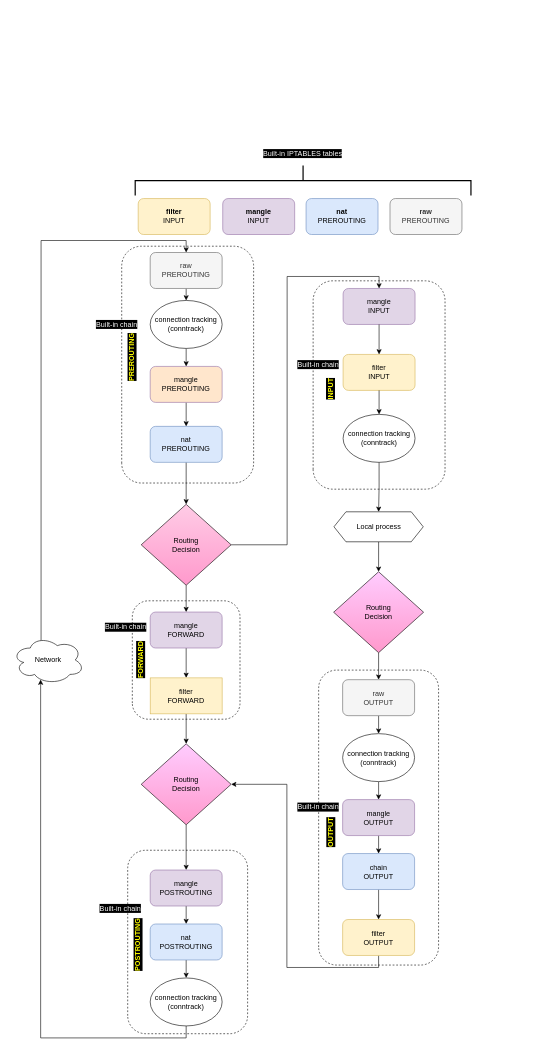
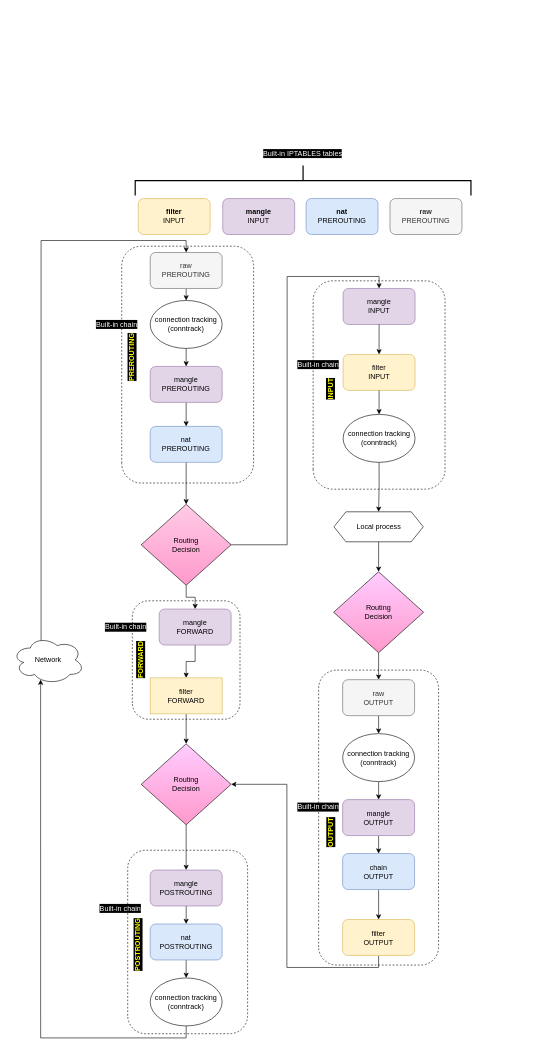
(186, 384) -> (186, 384)
(186, 630) -> (195, 627)
